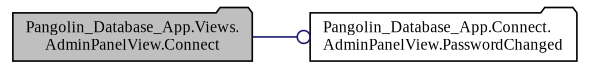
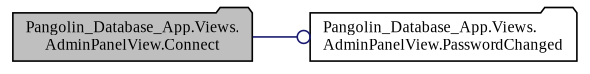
(444, 37) -> (444, 37)
